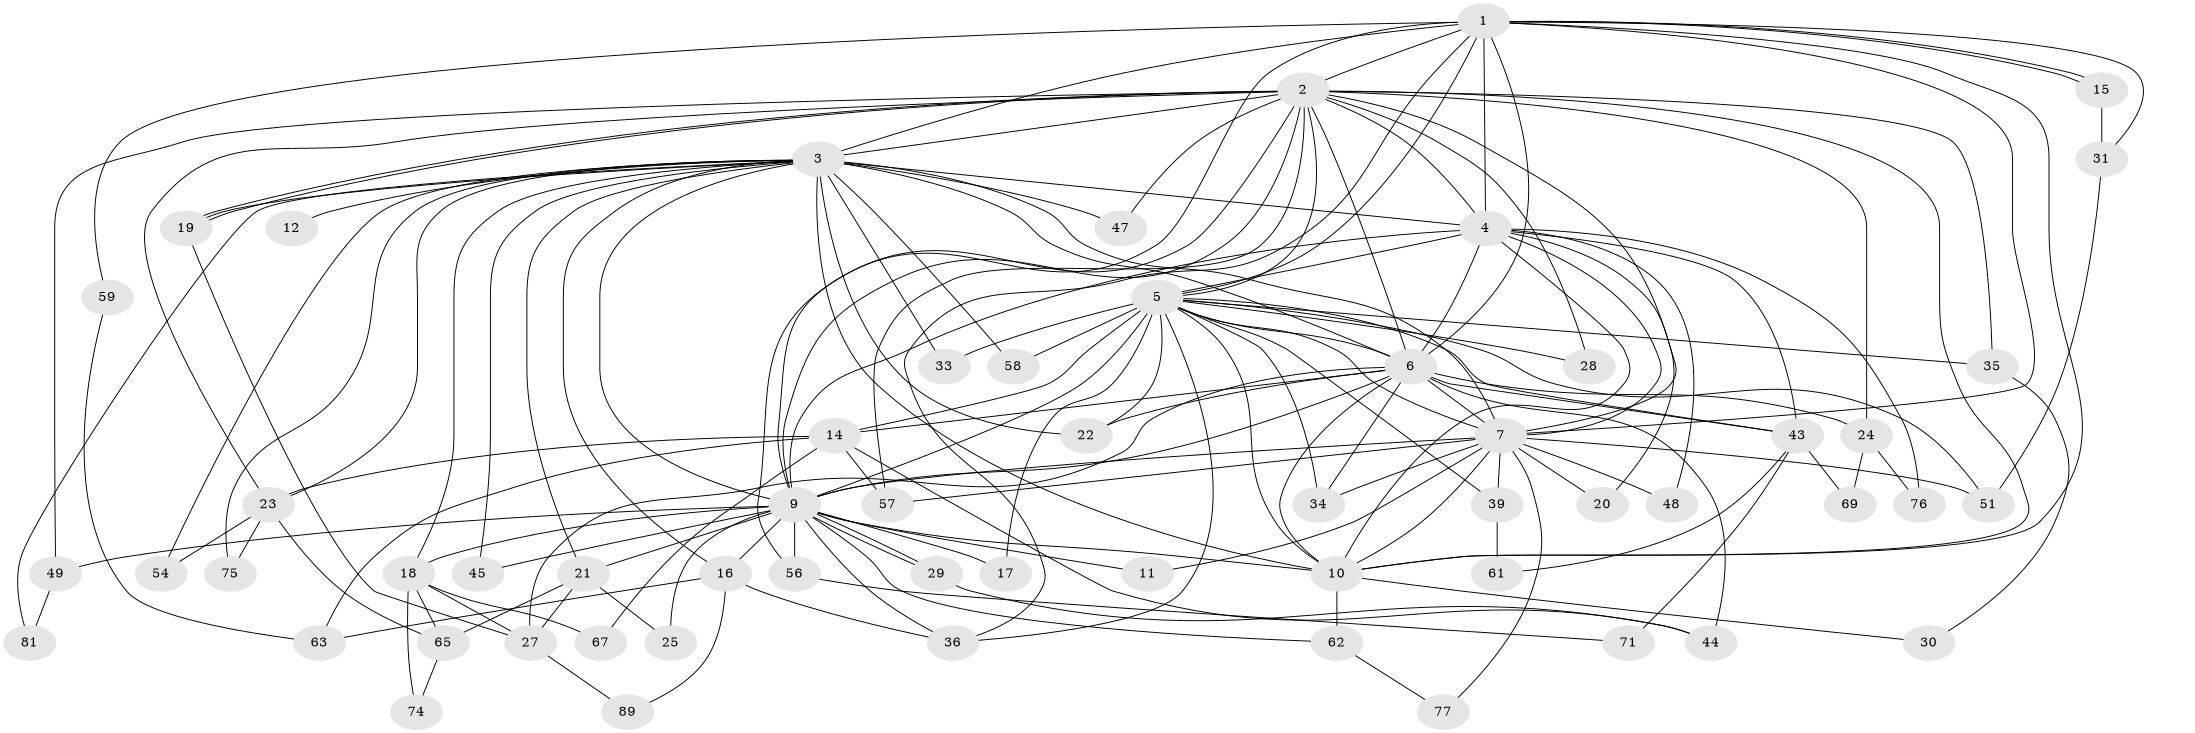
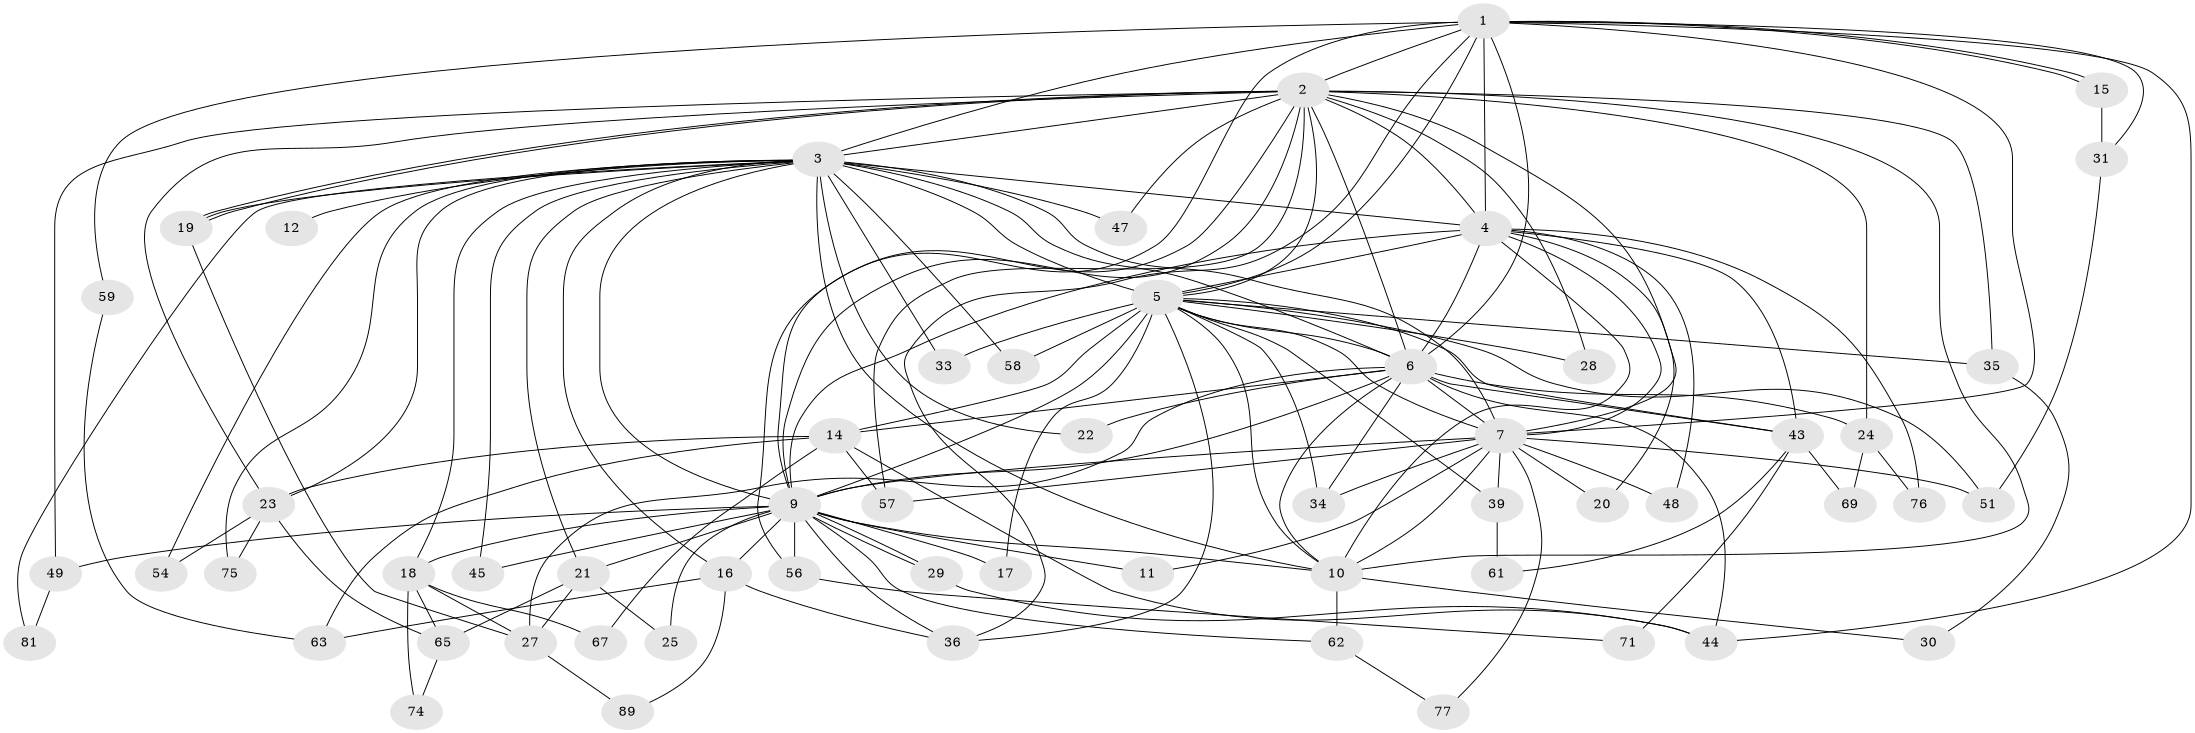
(1154, 380) -> (990, 224)
(2079, 393) -> (2191, 205)
